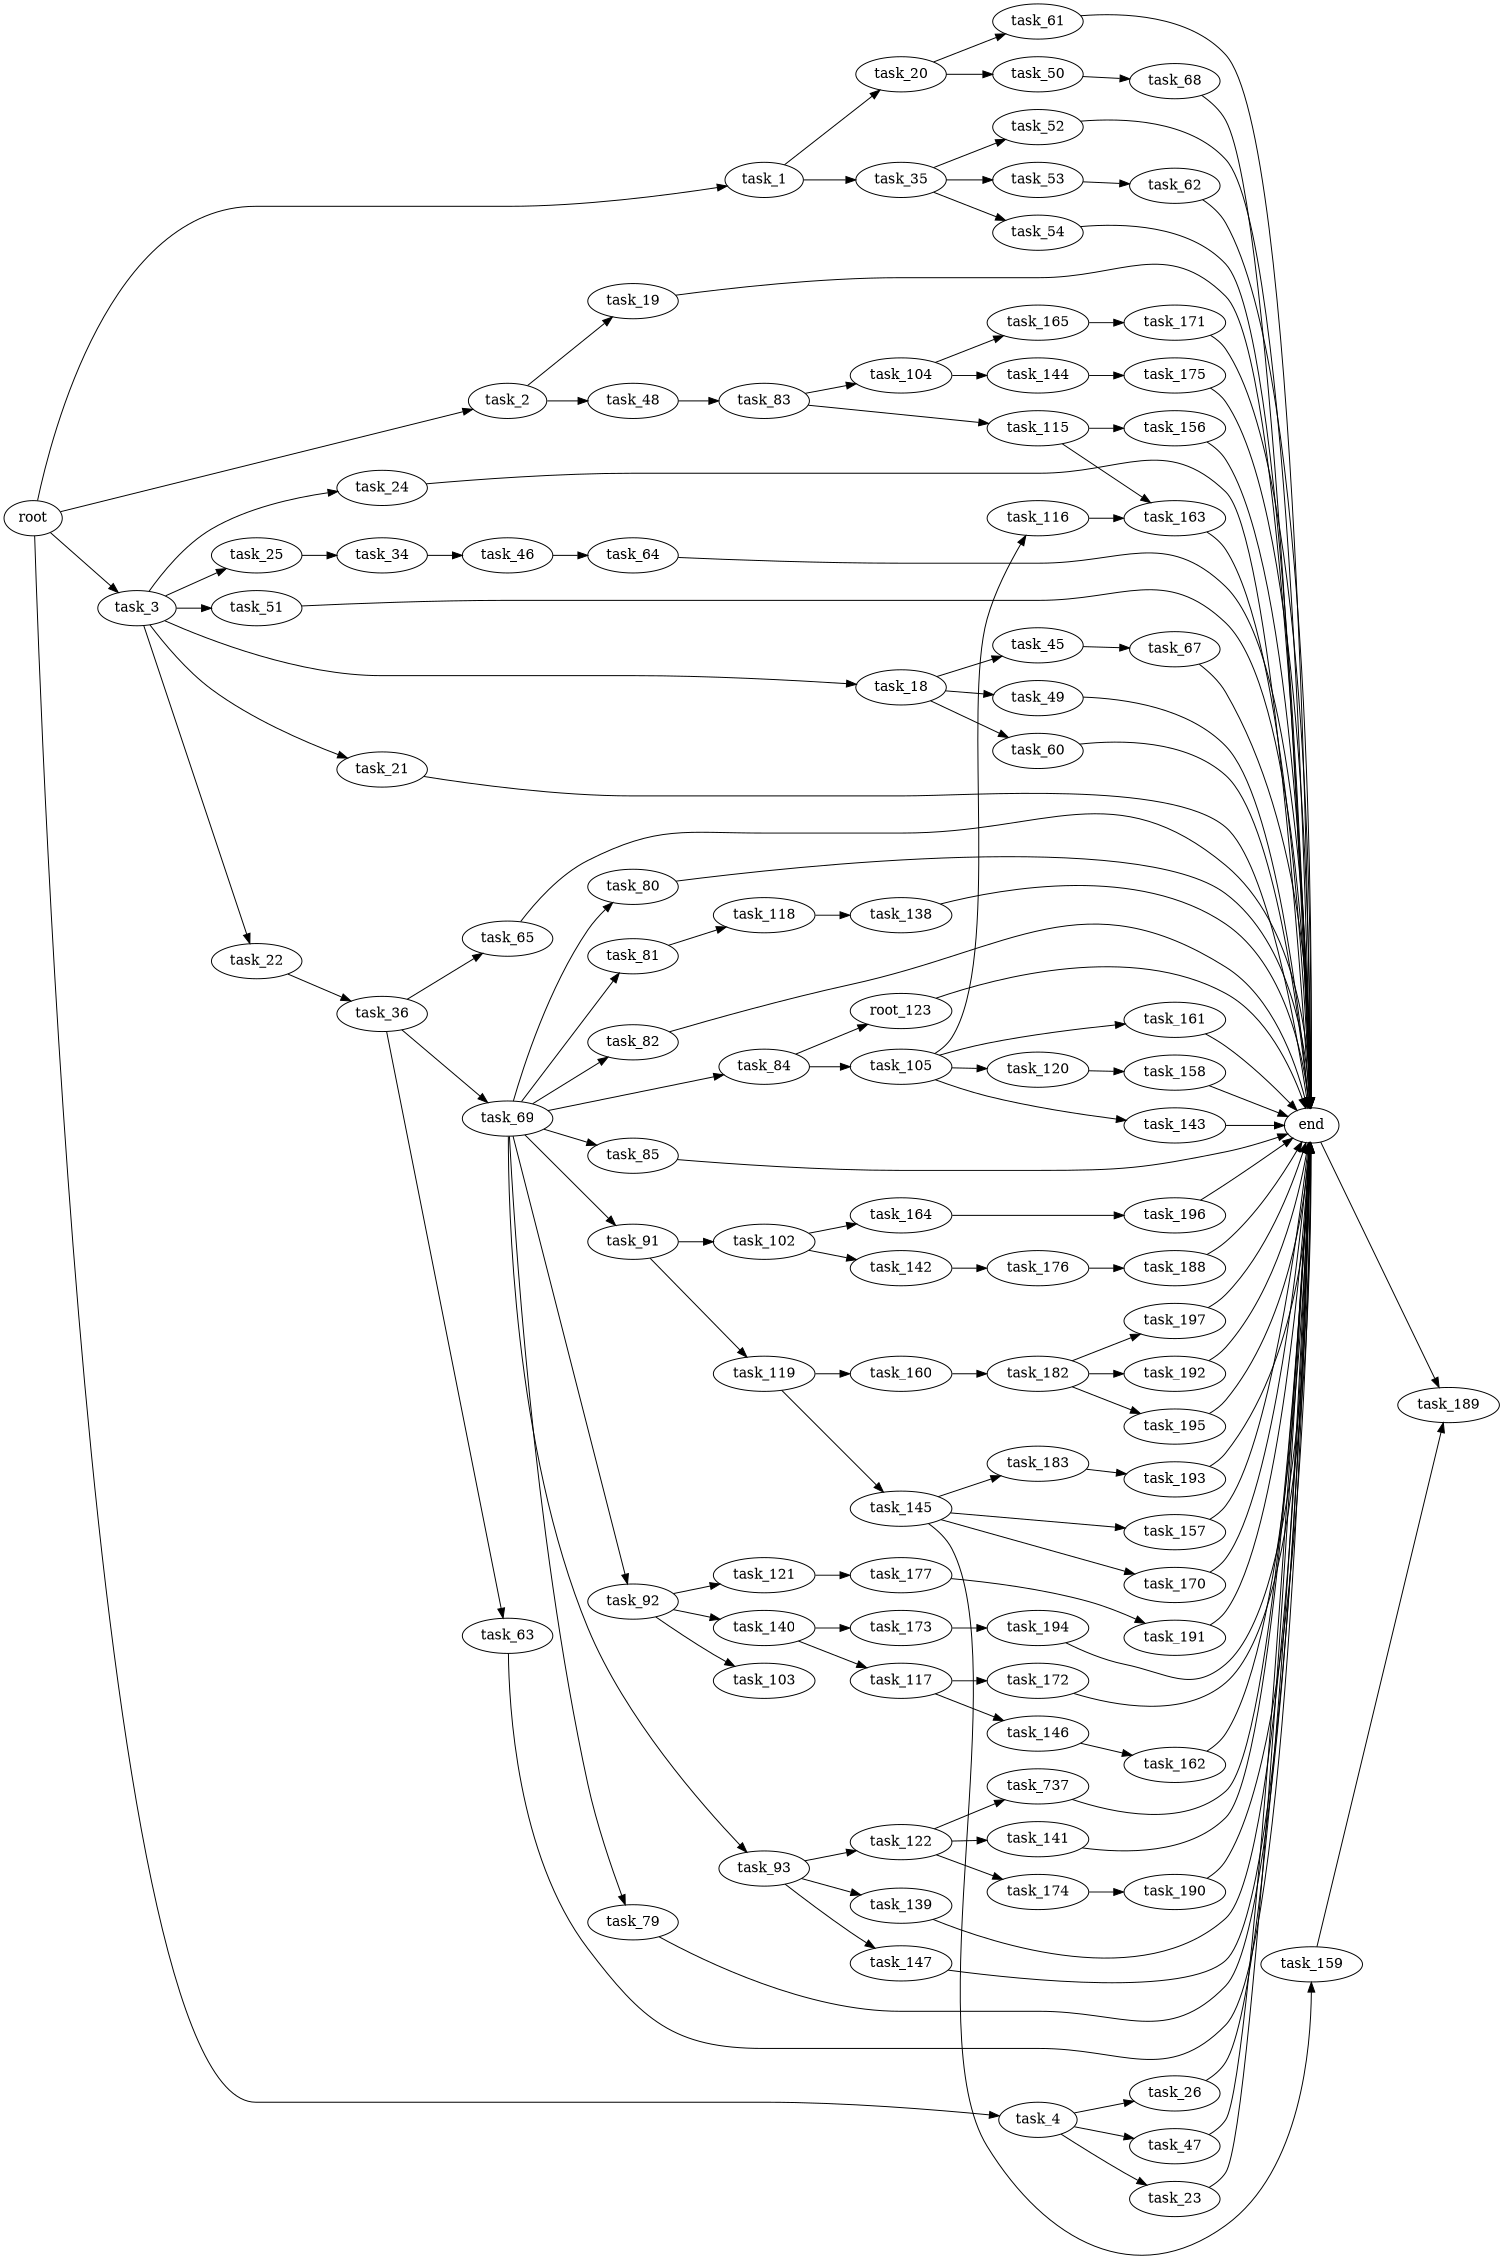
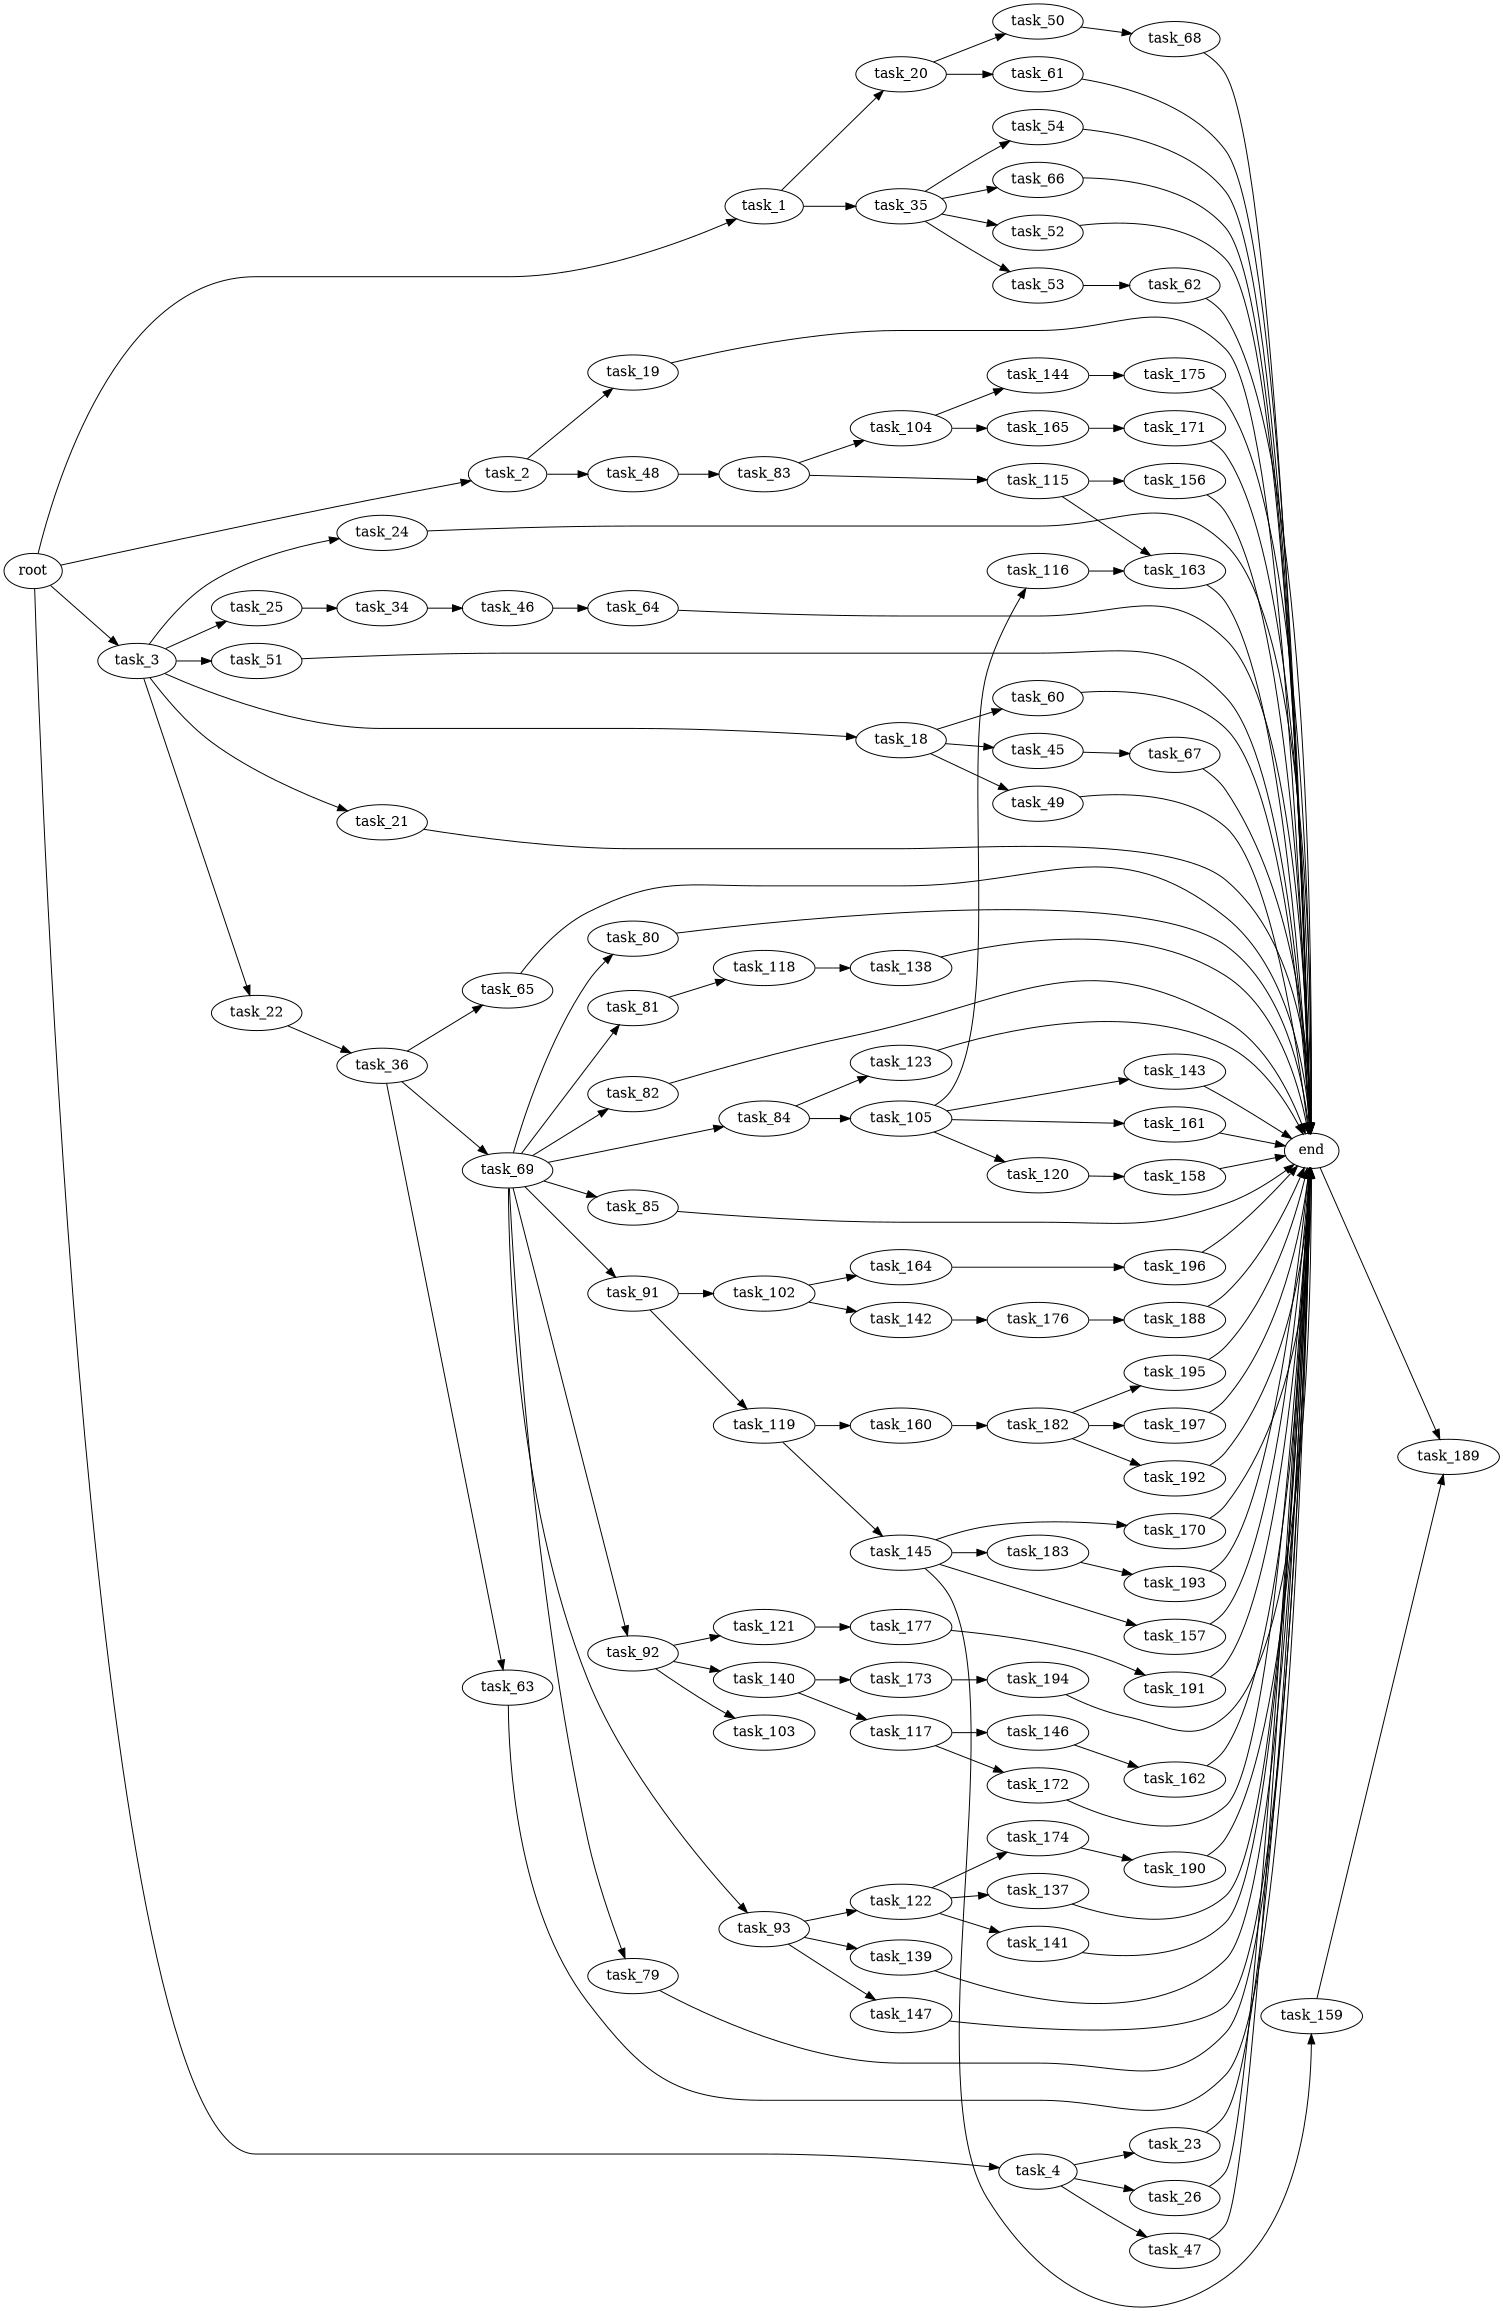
none -> (1038, 180)
(901, 1011) -> (901, 1063)
(1038, 1786) -> (1038, 1891)
